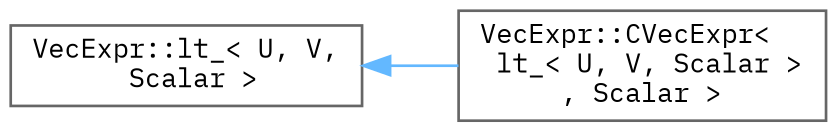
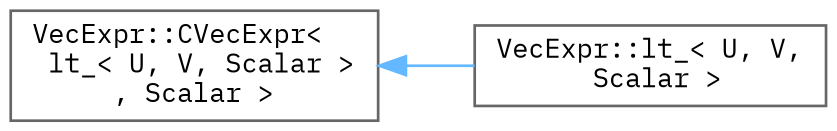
(425, 66) -> (441, 66)
